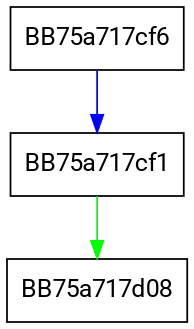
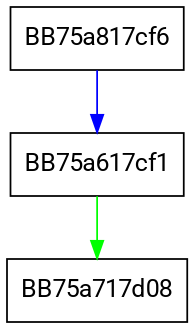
(97, 38) -> (97, 38)
(97, 164) -> (97, 164)
